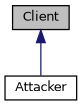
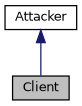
(41, 59) -> (41, 59)
